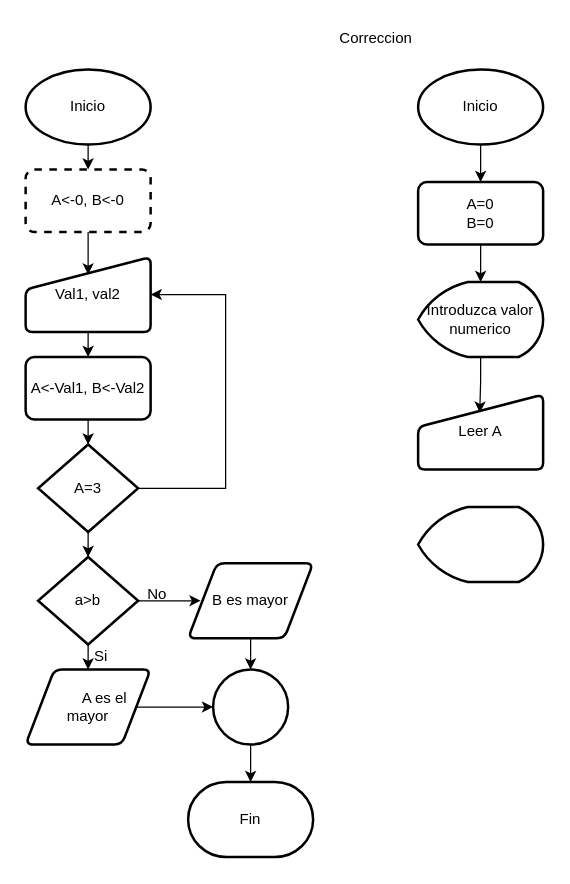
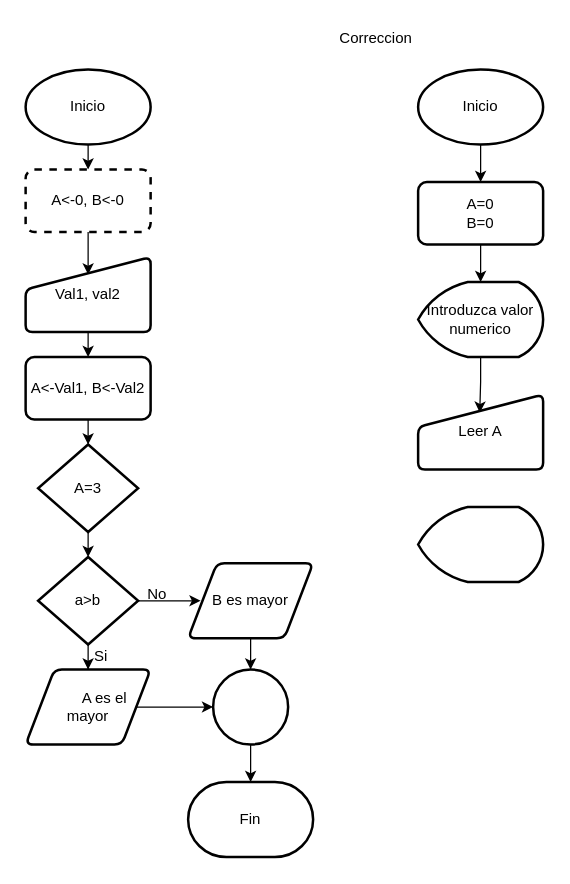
(226, 402) -> none
